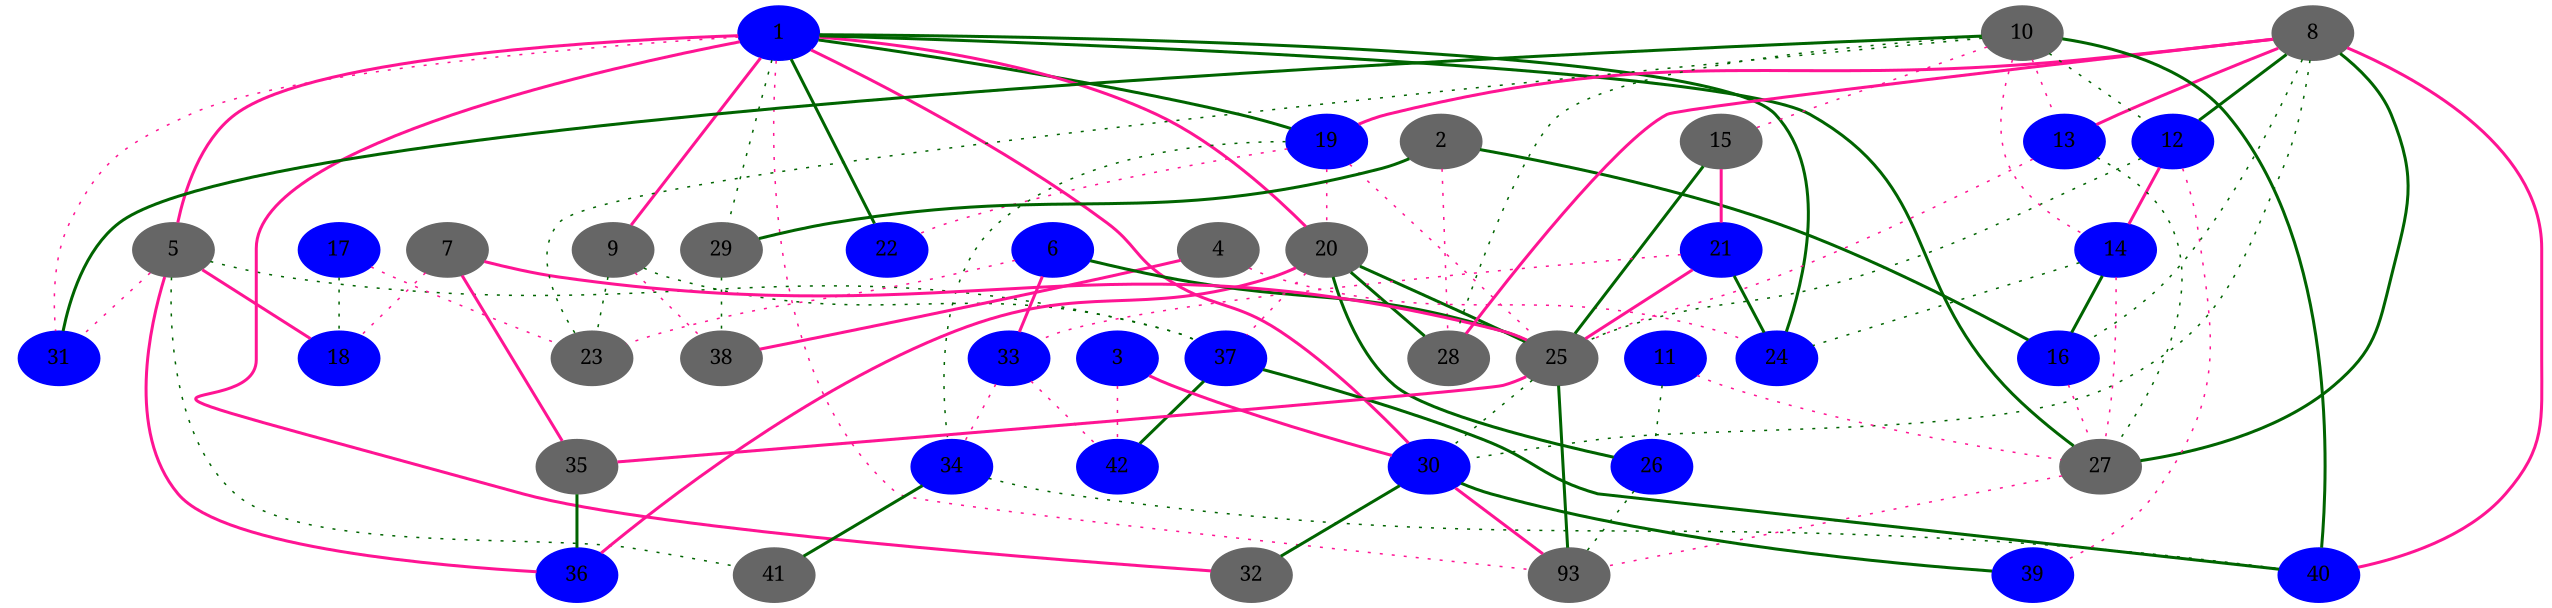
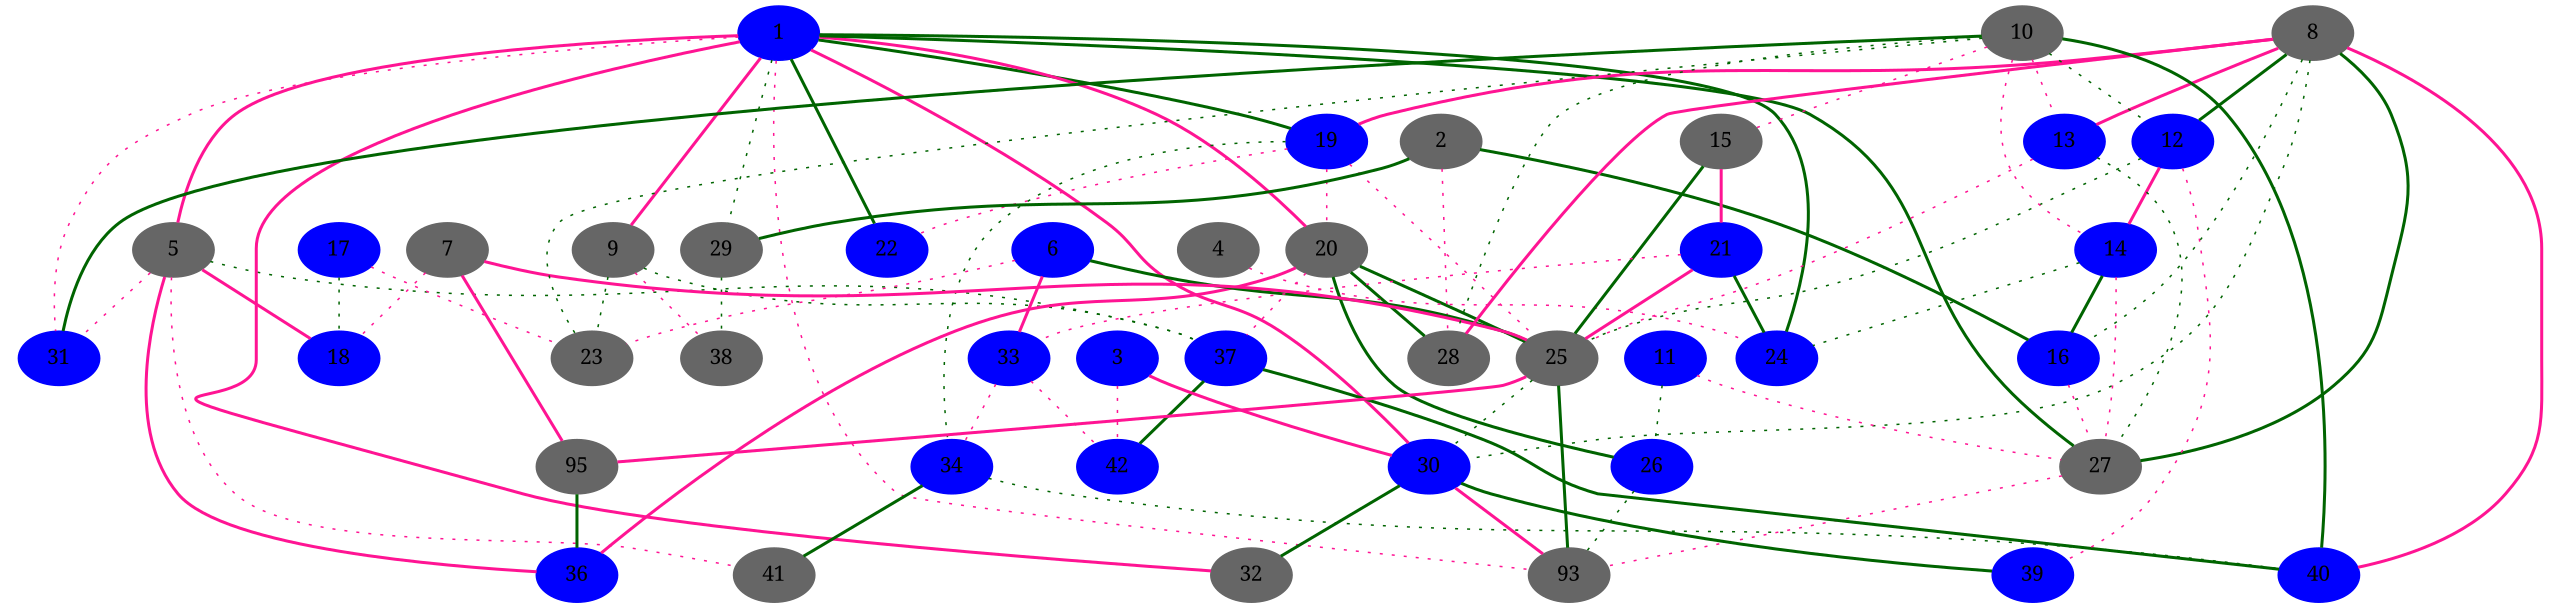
(928, 315) -> none
(577, 467) -> (577, 467)
(366, 533) -> (366, 533)
